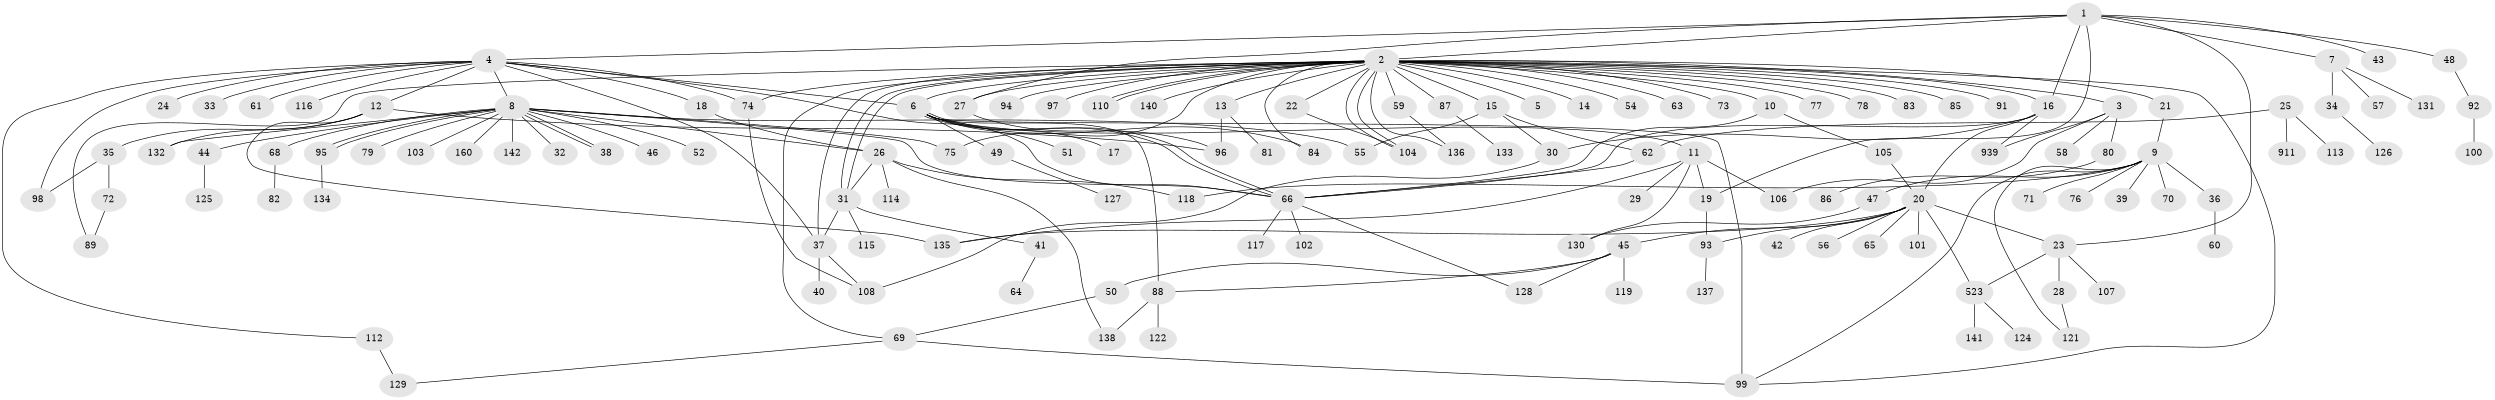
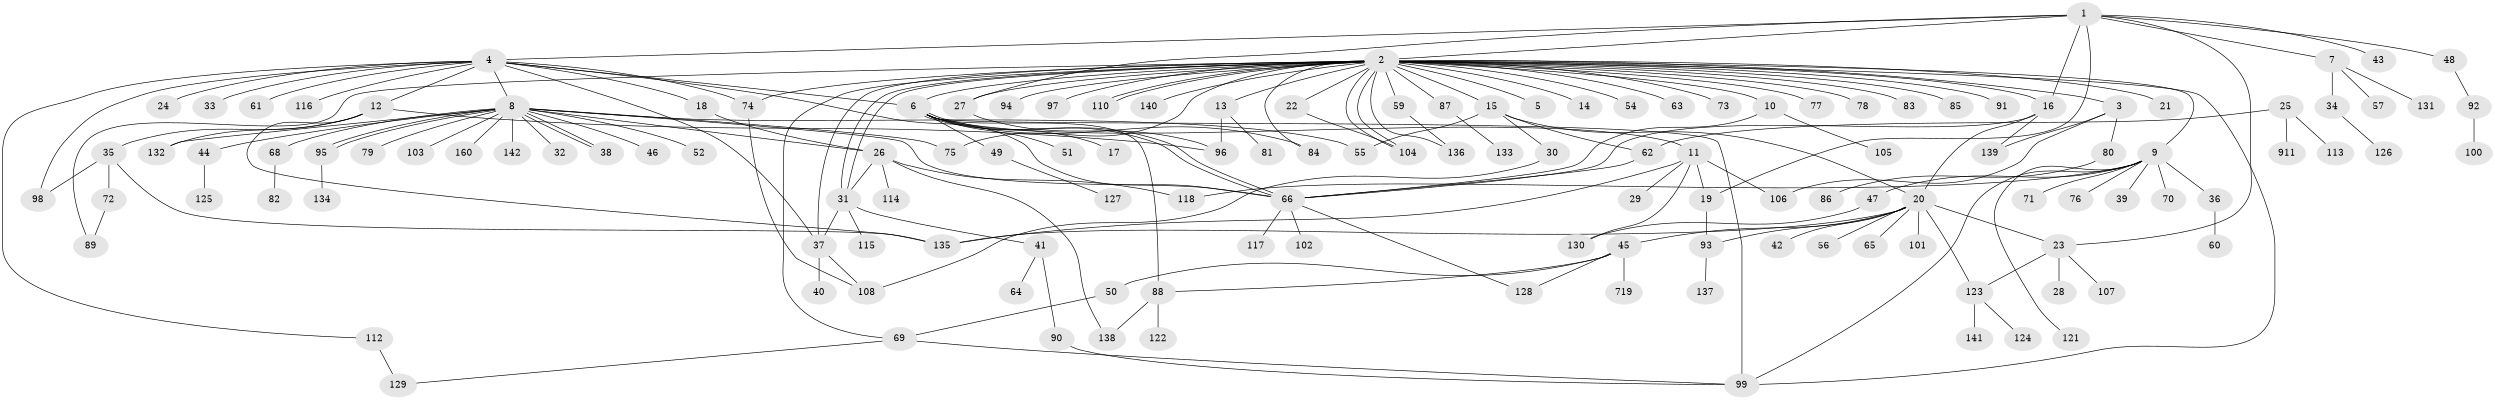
(2161, 130) -> (1825, 67)
(1803, 137) -> none
(1990, 153) -> (1990, 153)
(2062, 153) -> none
(1899, 174) -> (1699, 133)
none -> (513, 229)
(1624, 293) -> (1624, 293)
(1975, 293) -> (1975, 293)
(2065, 316) -> none
none -> (1057, 339)
